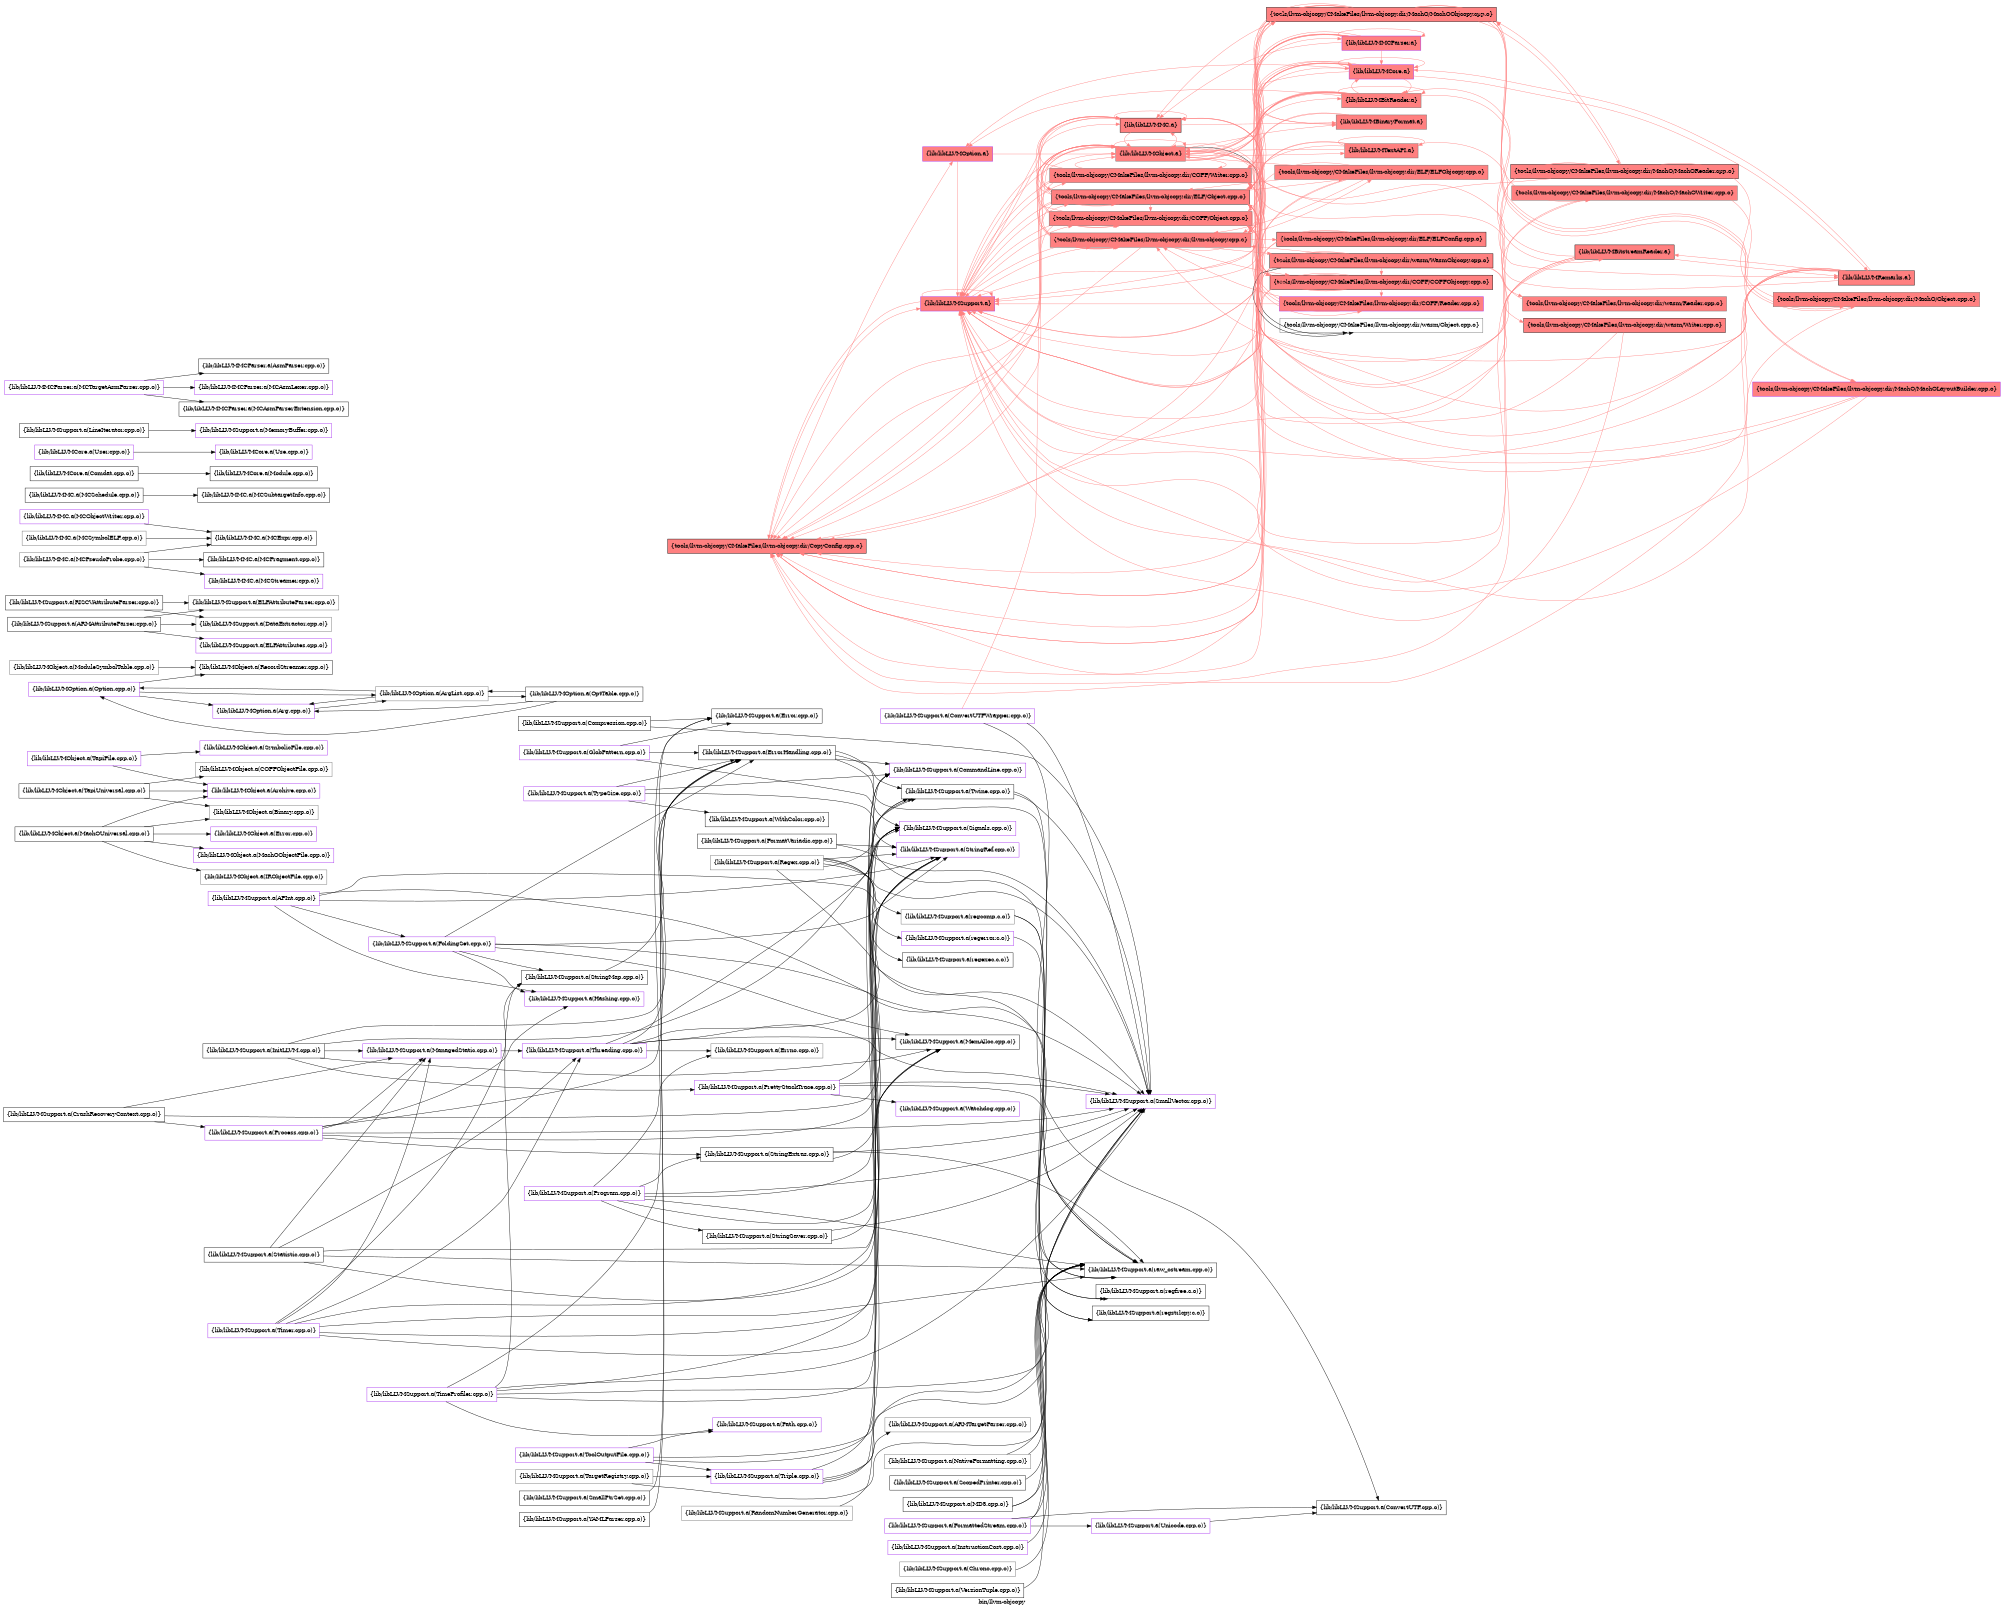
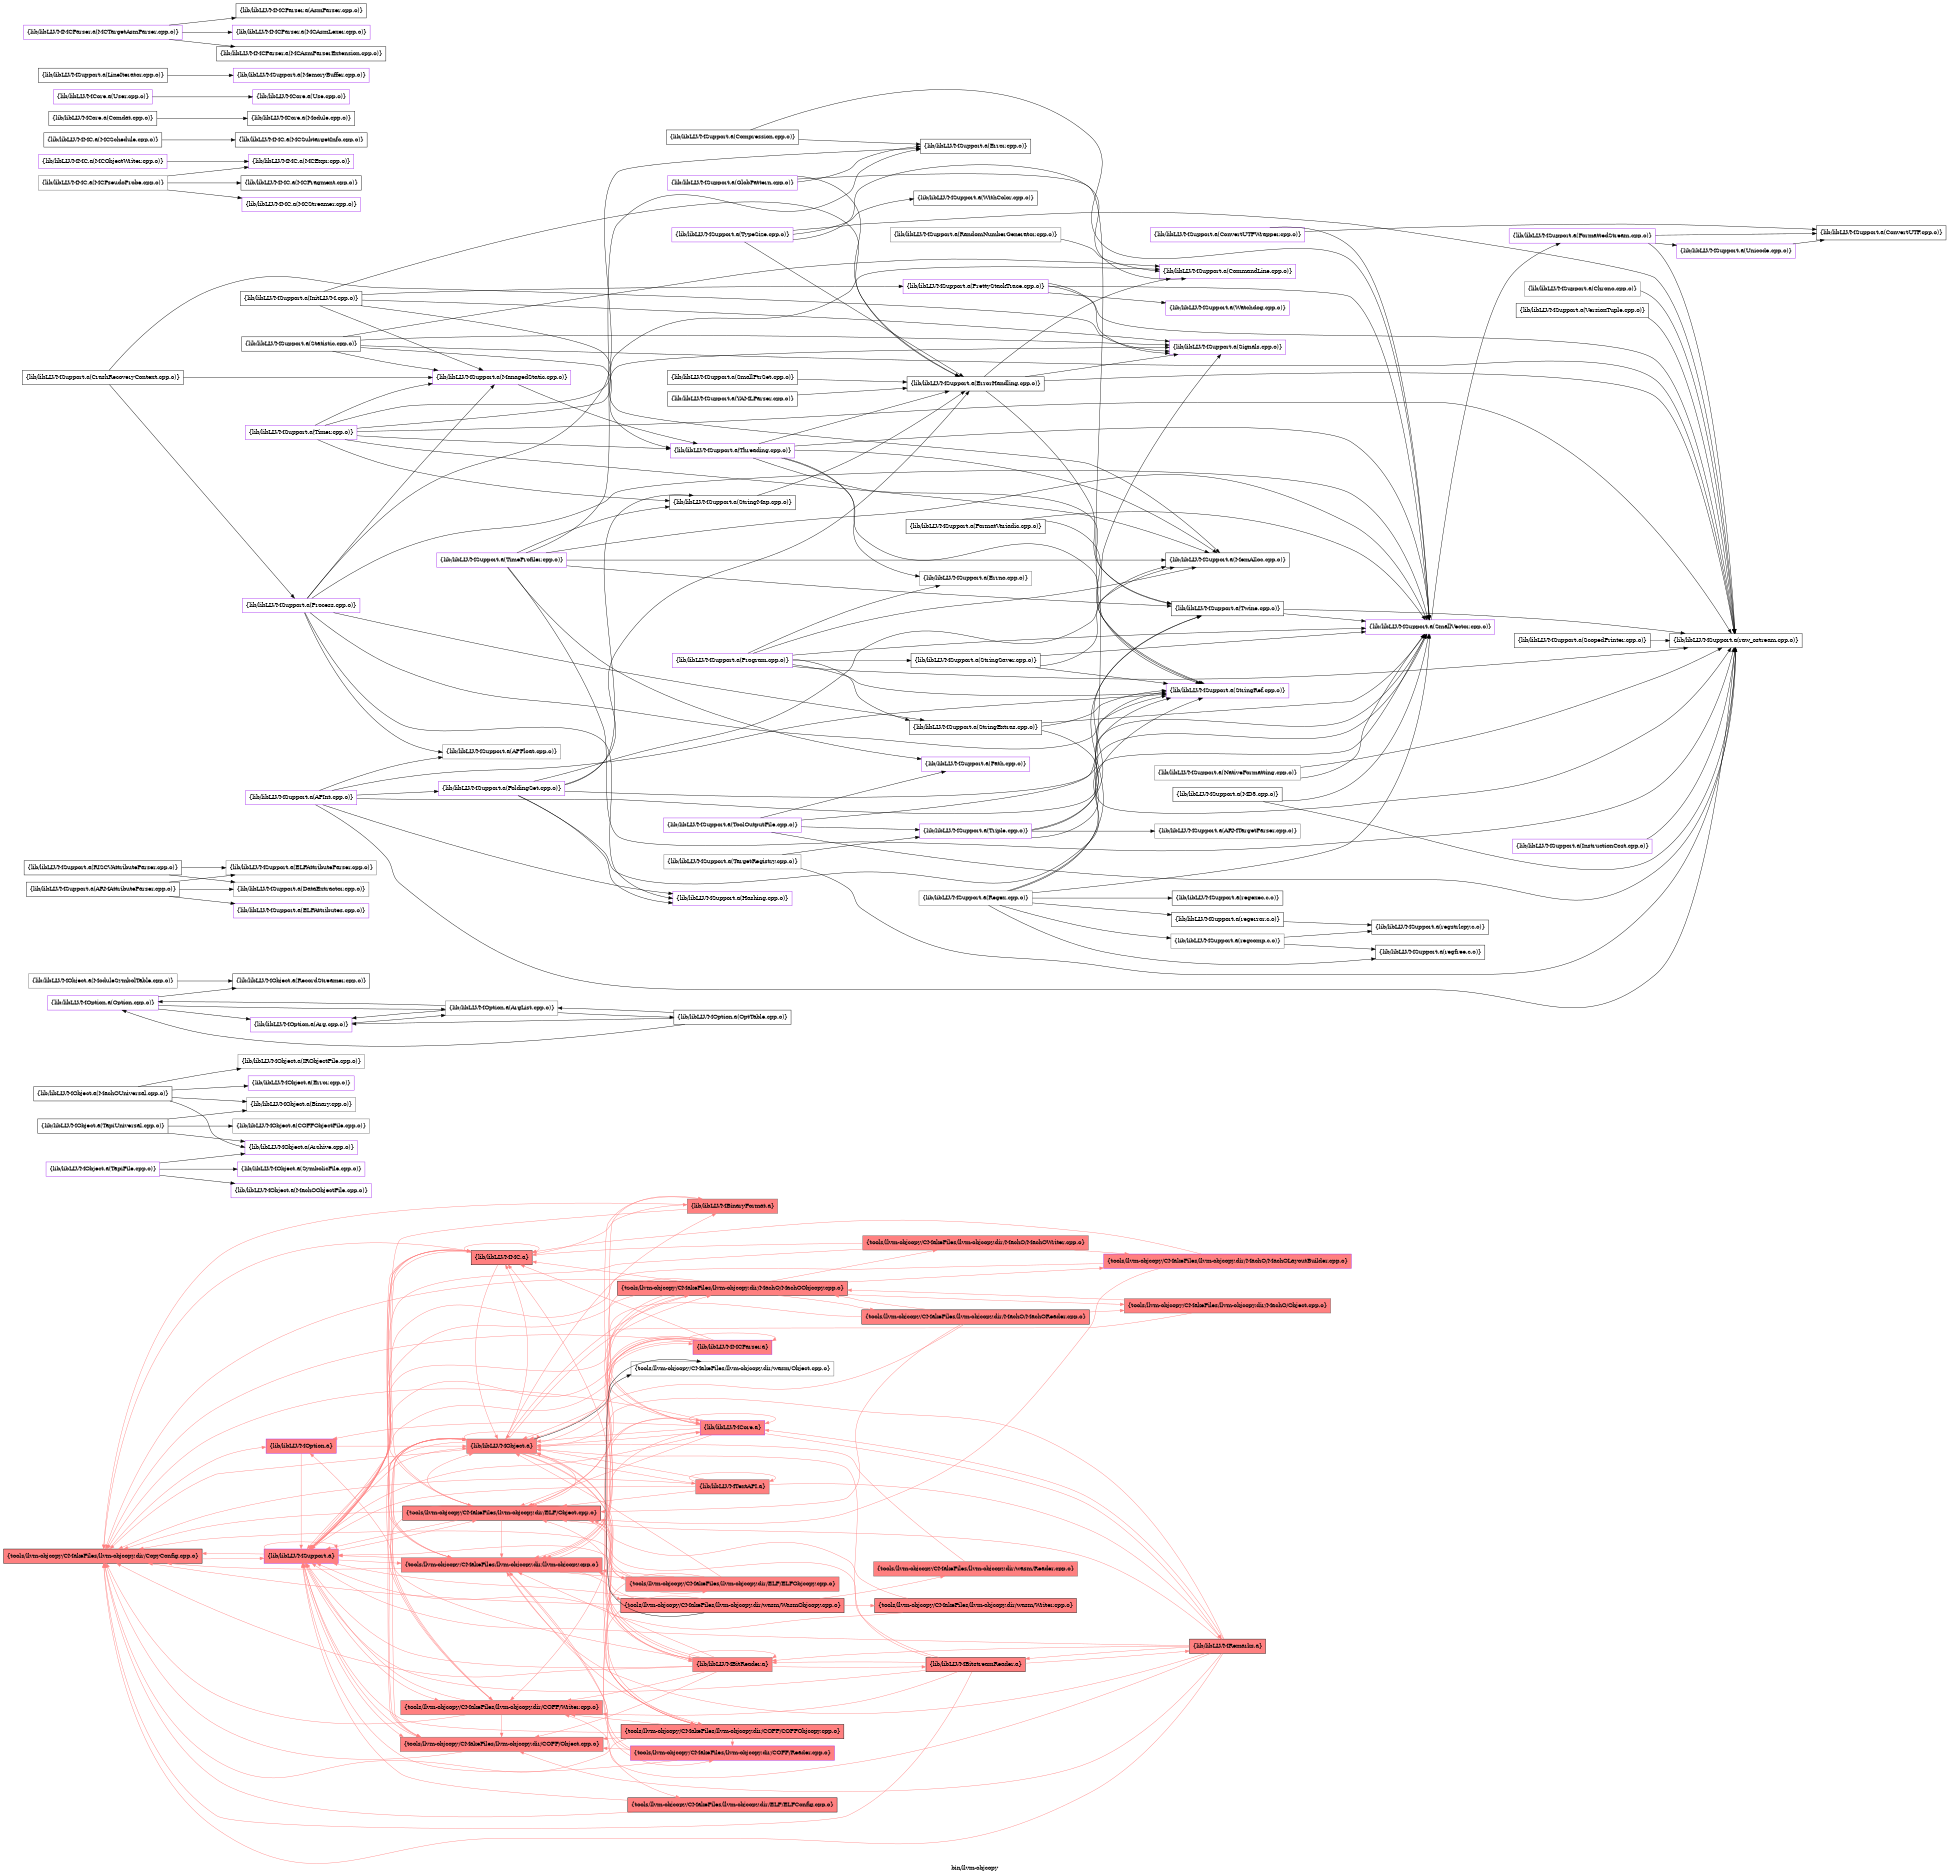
(1018, 199) -> none
(1037, 426) -> (811, 1460)
(84, 538) -> none
(264, 538) -> (301, 161)
none -> (1096, 675)
none -> (502, 752)
(172, 845) -> (195, 1179)
(958, 938) -> (1228, 920)
(1046, 1303) -> (1464, 417)
none -> (983, 1649)
